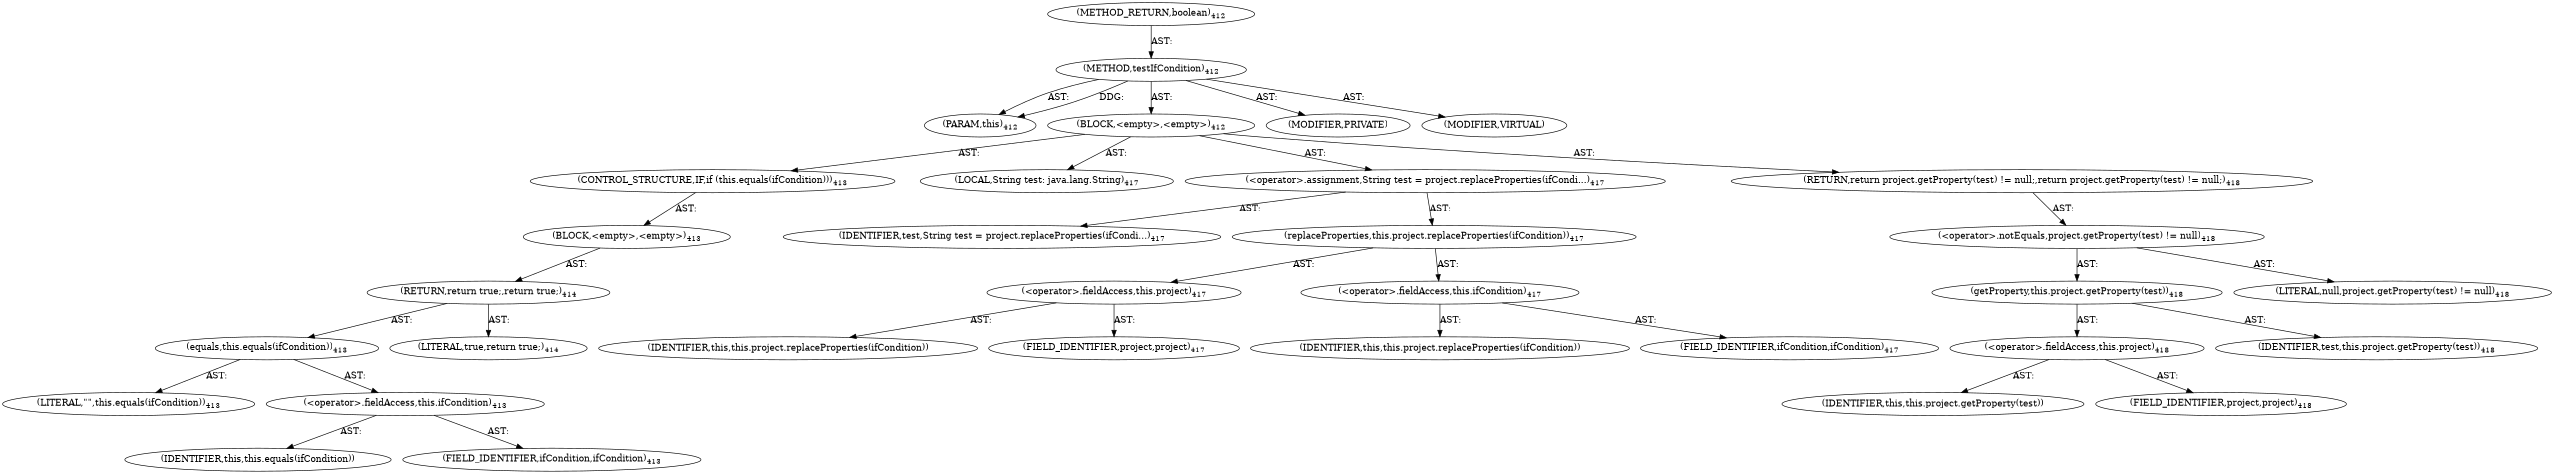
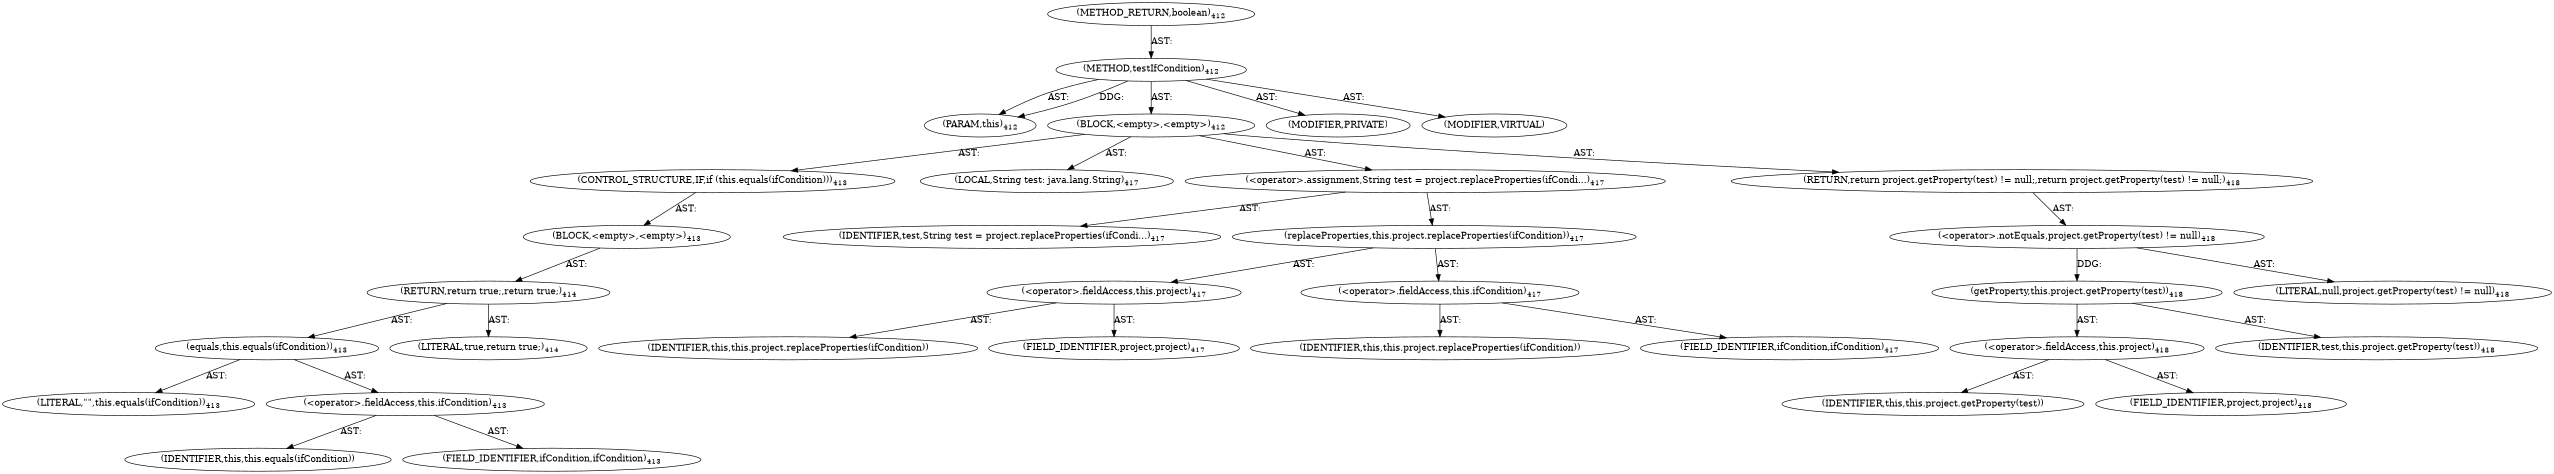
(2089, 265) -> (2091, 265)
